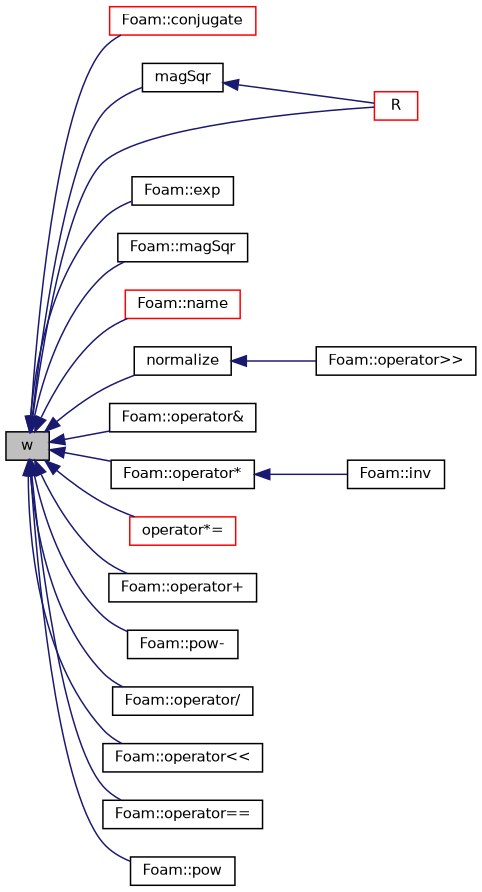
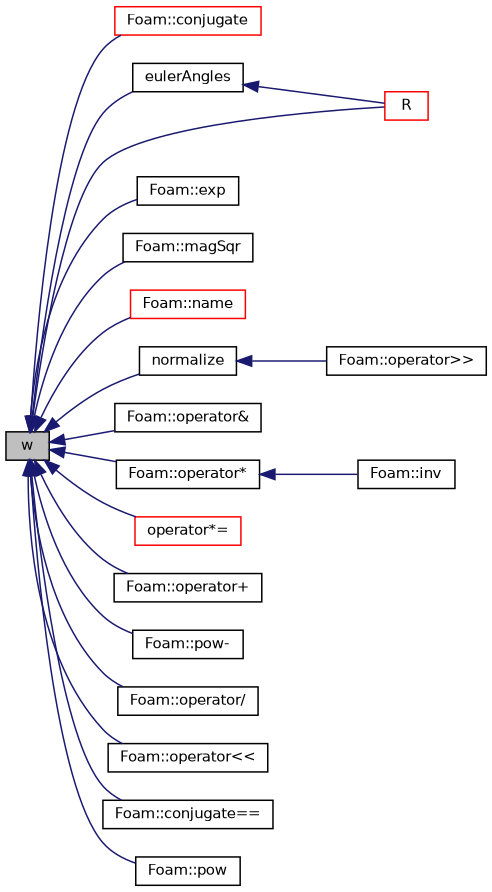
(183, 78) -> (188, 78)
(183, 814) -> (188, 814)
